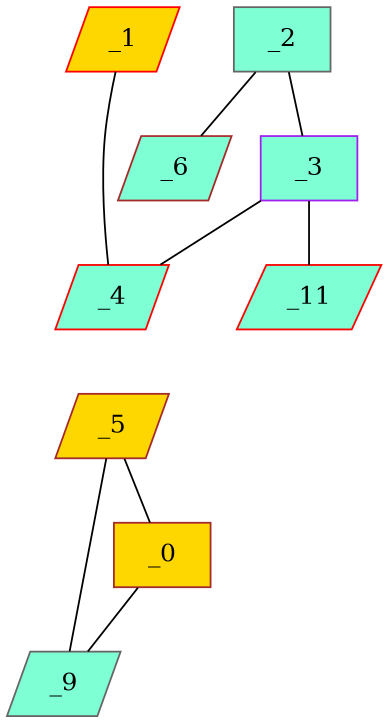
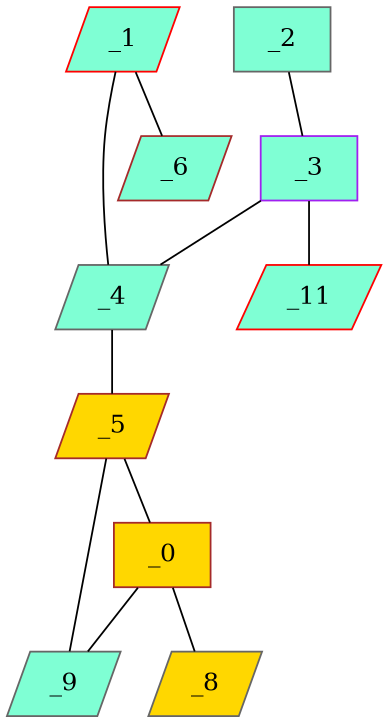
(123, 39) -> (123, 39)
(228, 104) -> (149, 104)
(112, 297) -> (112, 297)
none -> (112, 362)
none -> (205, 684)
